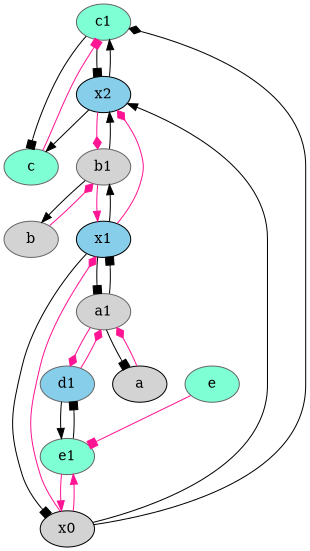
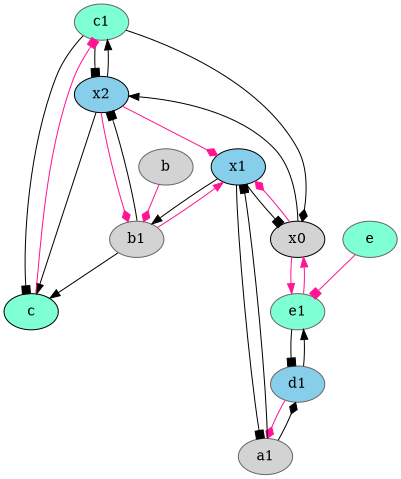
(110, 136) -> (127, 171)
(31, 167) -> (31, 312)
(143, 173) -> (164, 128)
(67, 197) -> (88, 273)
(306, 299) -> (248, 93)
(82, 341) -> (285, 427)
(140, 384) -> none
